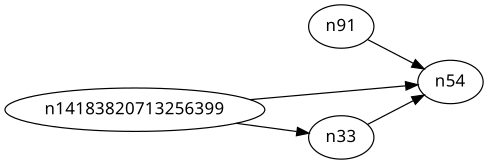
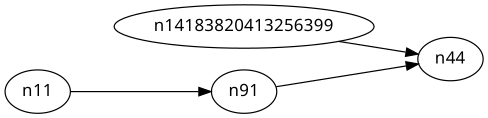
(450, 82) -> (450, 59)
none -> (38, 92)
(135, 110) -> (244, 27)
(341, 137) -> none
